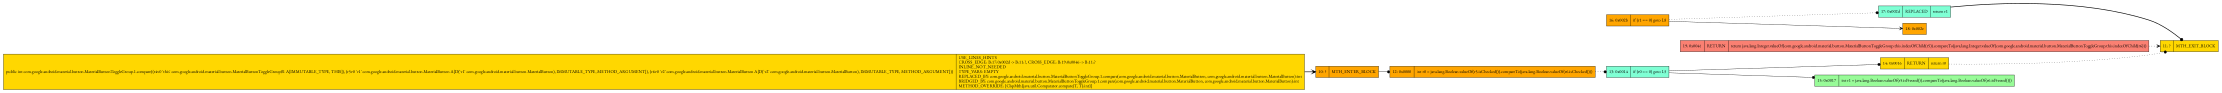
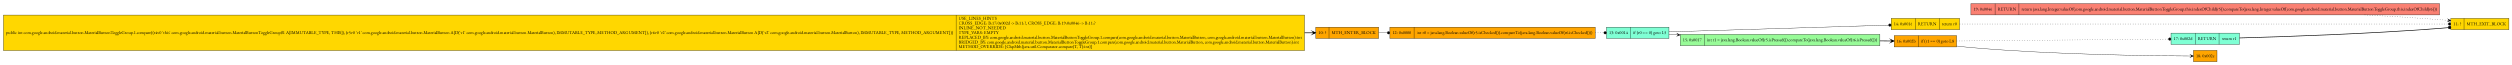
(1916, 11) -> (2207, 39)
none -> (1885, 41)
(1741, 75) -> (1673, 35)
